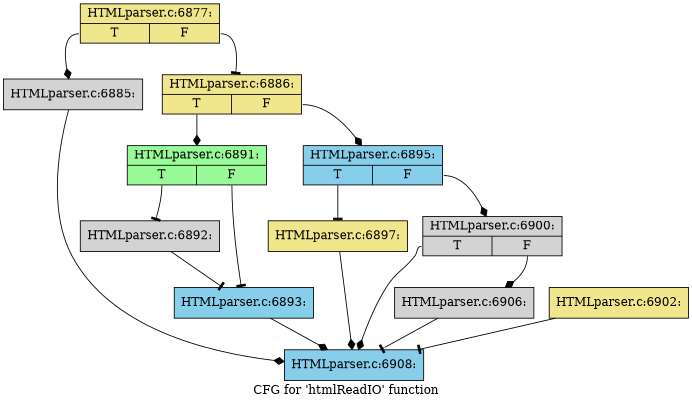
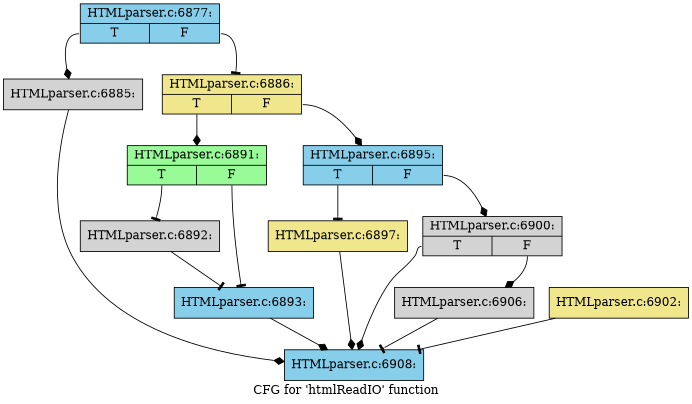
(150, 23) -> (150, 23)
